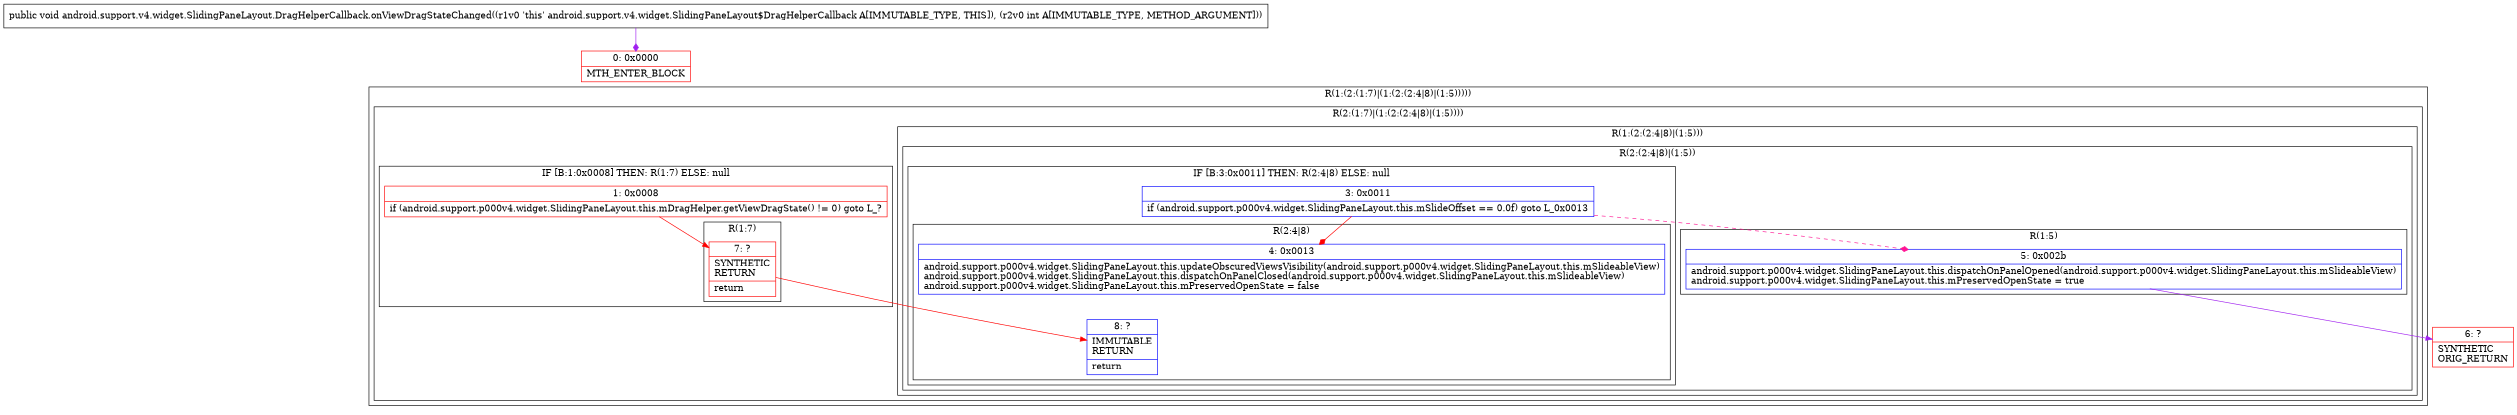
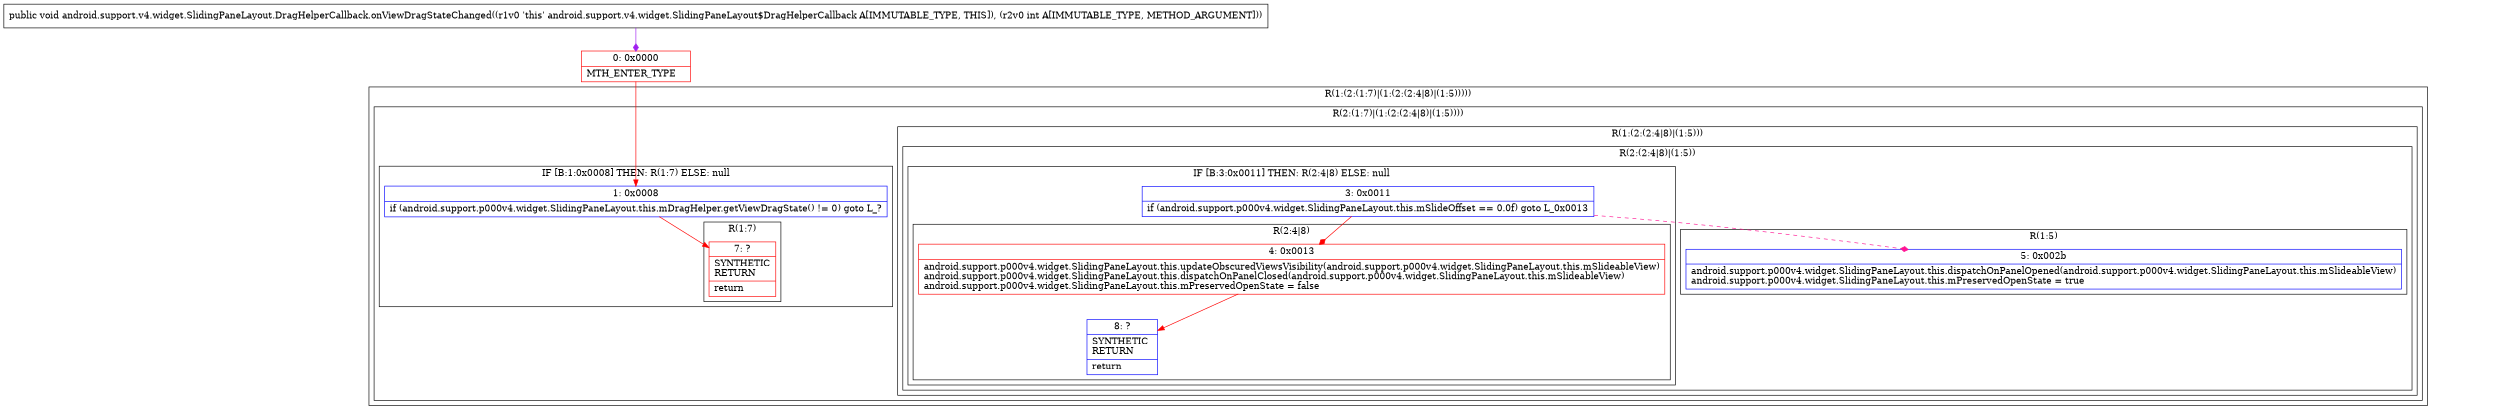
(636, 74) -> (631, 74)
none -> (636, 131)
(636, 201) -> (636, 201)
(1292, 269) -> (1292, 269)
(928, 310) -> (1201, 311)
(1122, 342) -> (1120, 342)
(2473, 347) -> none
